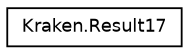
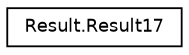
(94, 27) -> (94, 27)
